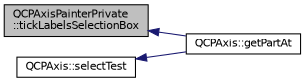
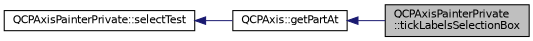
(172, 34) -> (372, 21)
(76, 67) -> (99, 21)
